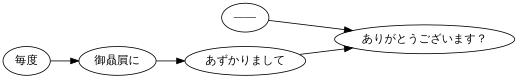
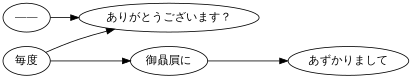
(322, 52) -> (76, 40)
